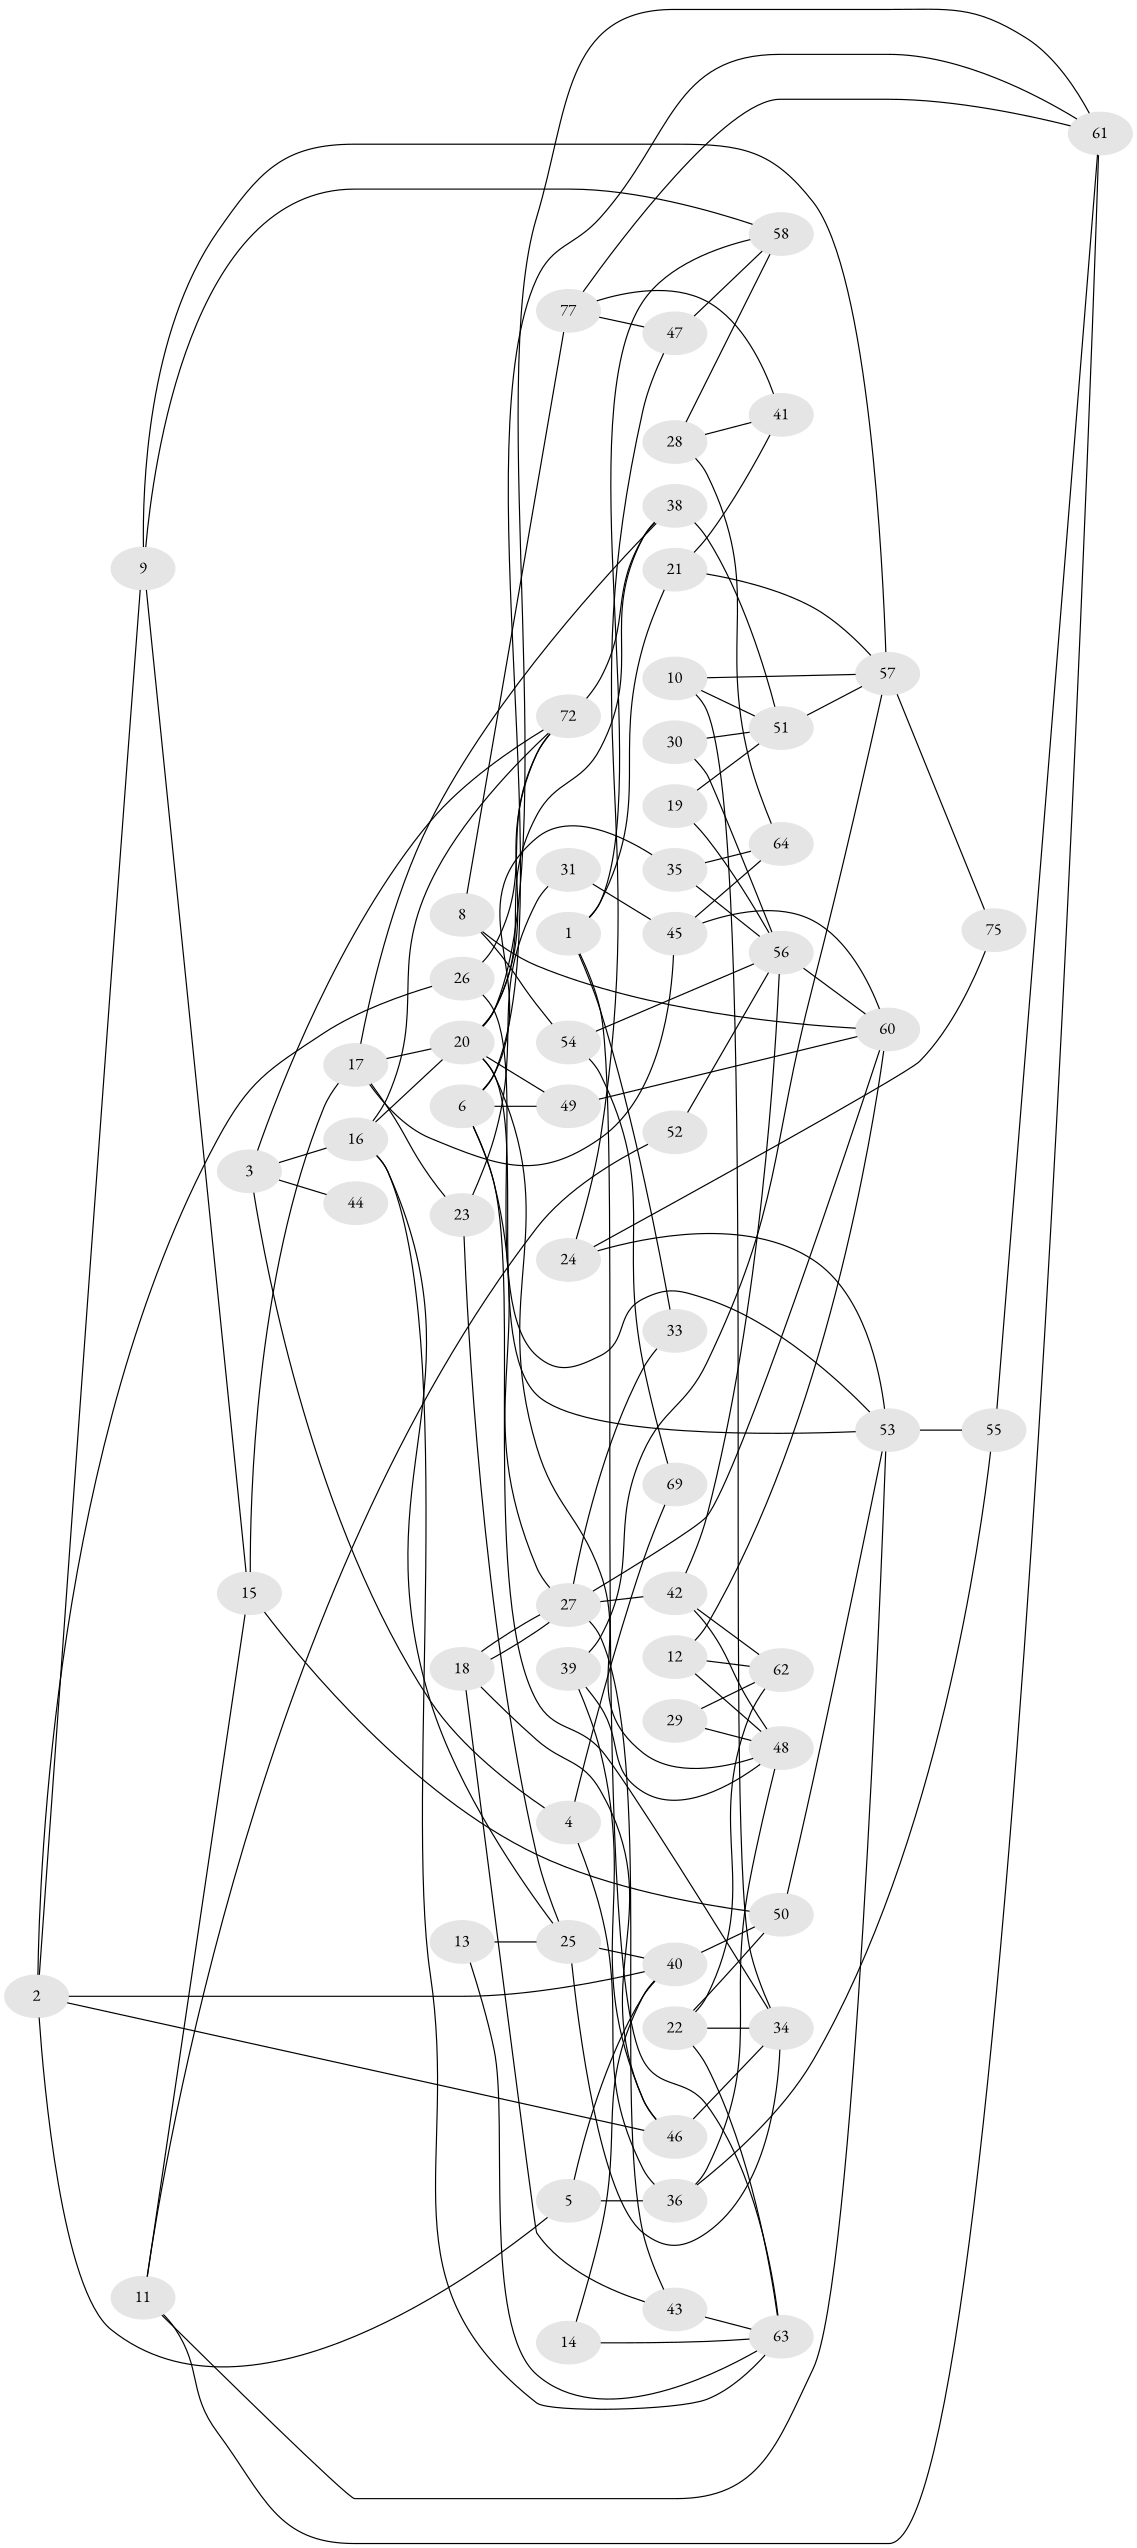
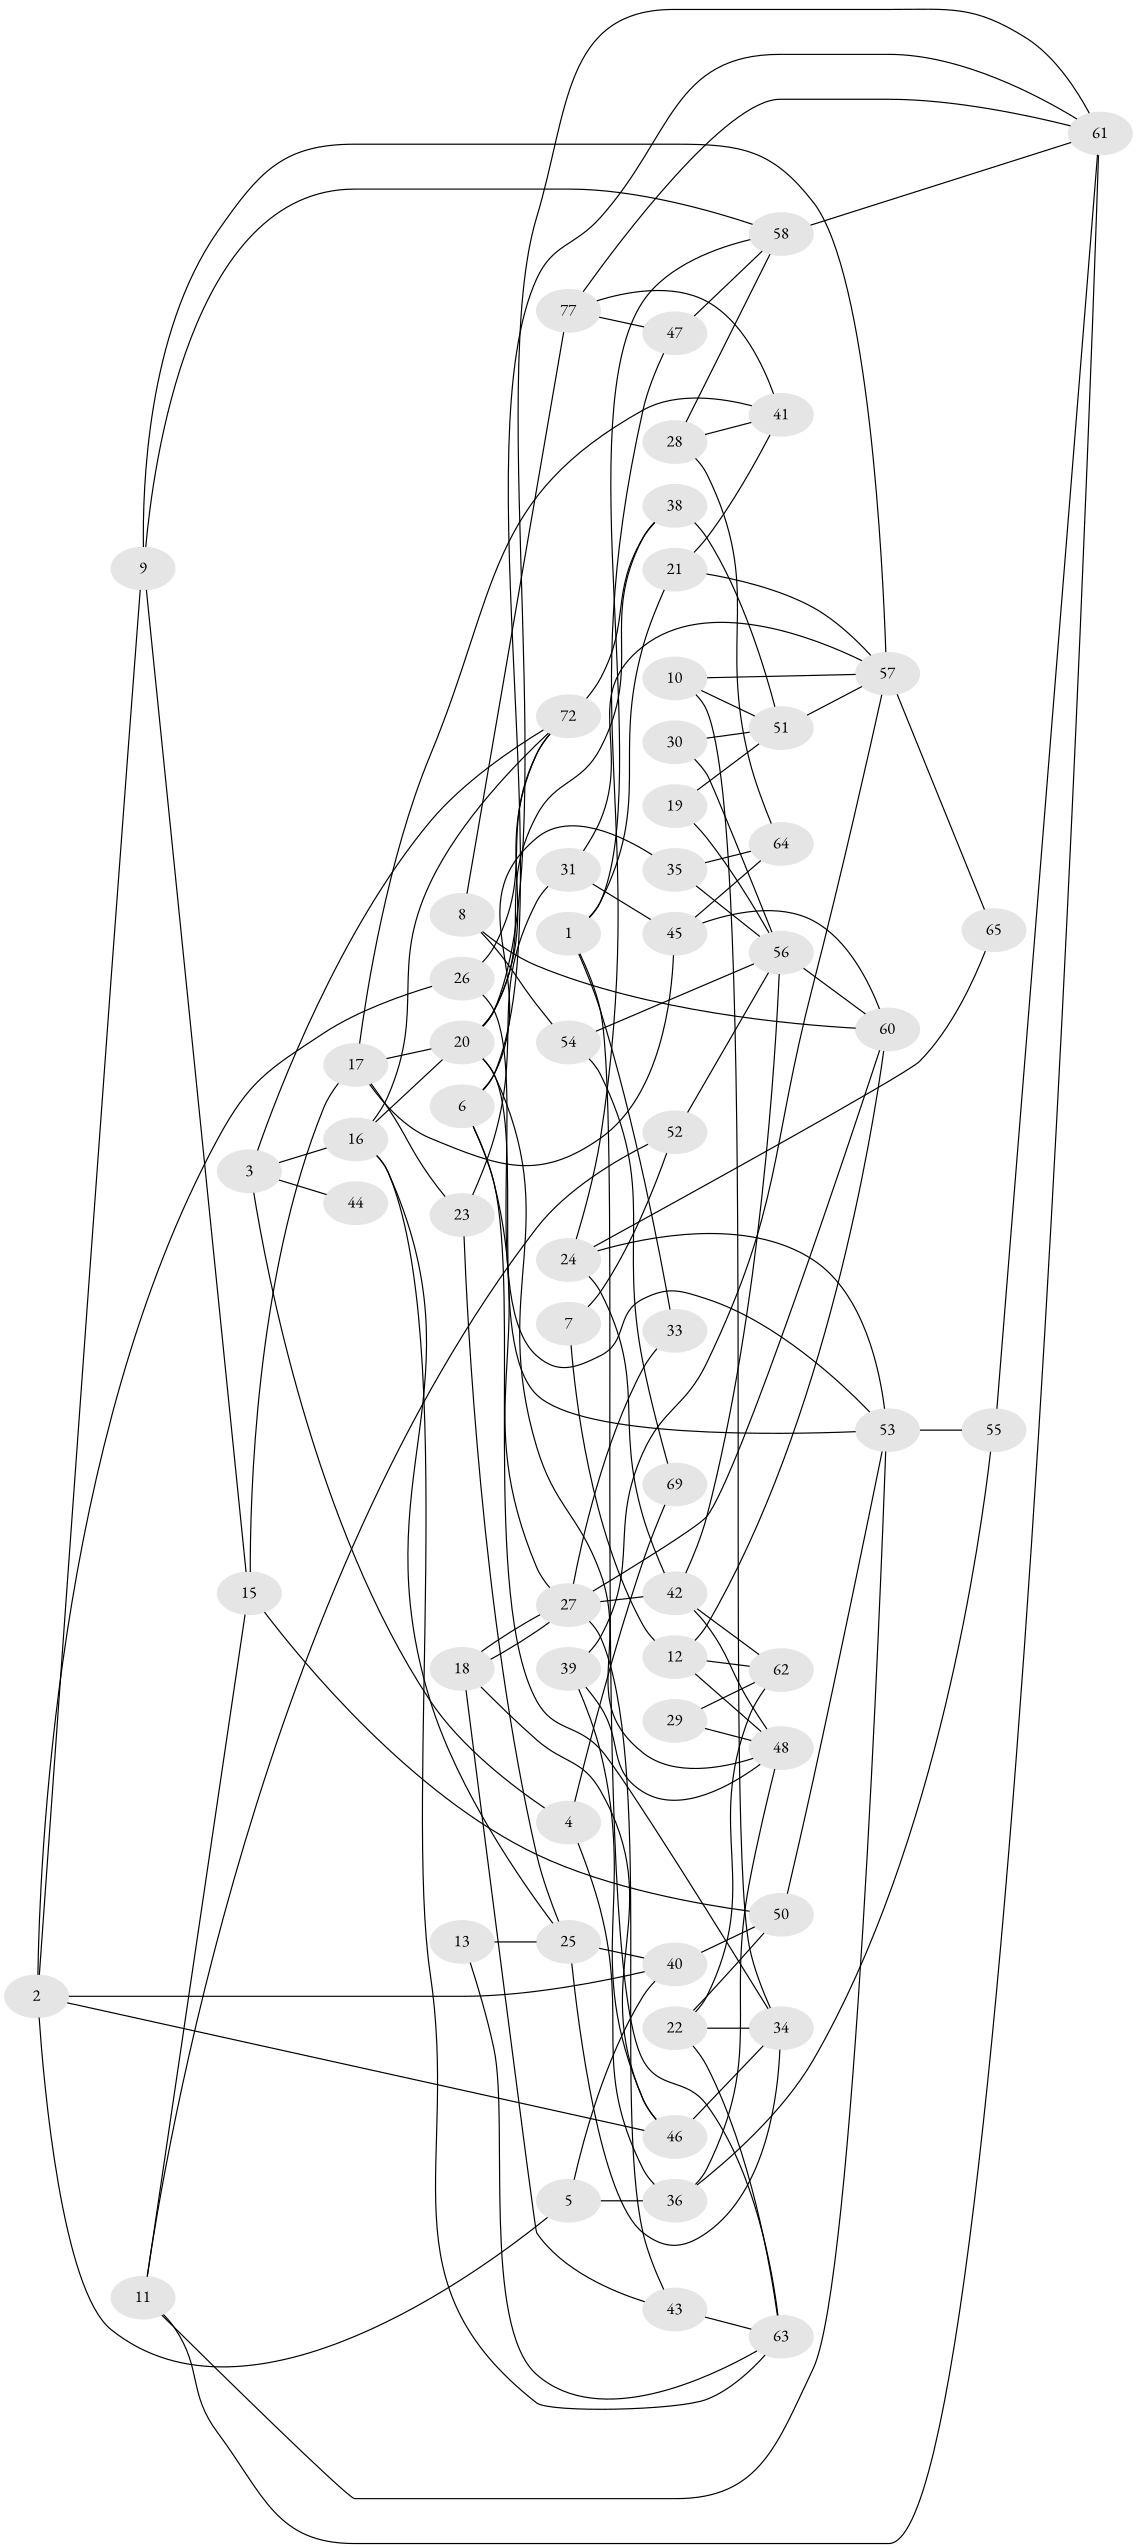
none -> (941, 184)
none -> (657, 639)
(466, 760) -> (470, 646)
(994, 930) -> (994, 930)
(569, 1106) -> none
none -> (569, 1324)
none -> (630, 1439)
(569, 2343) -> none
